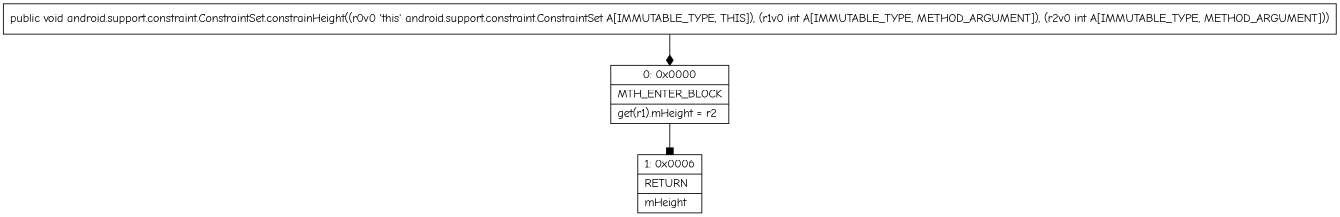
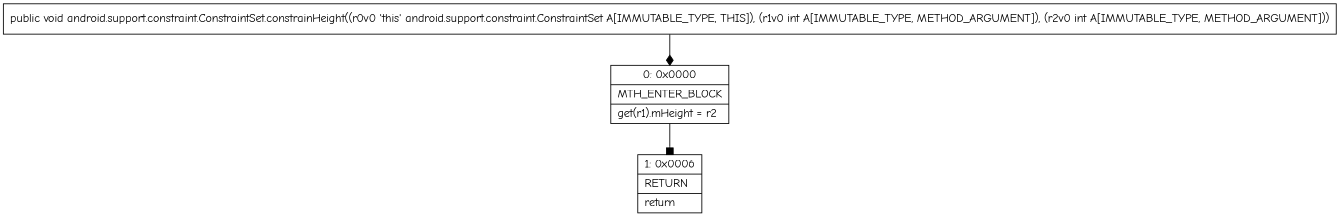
(666, 203) -> (660, 203)
